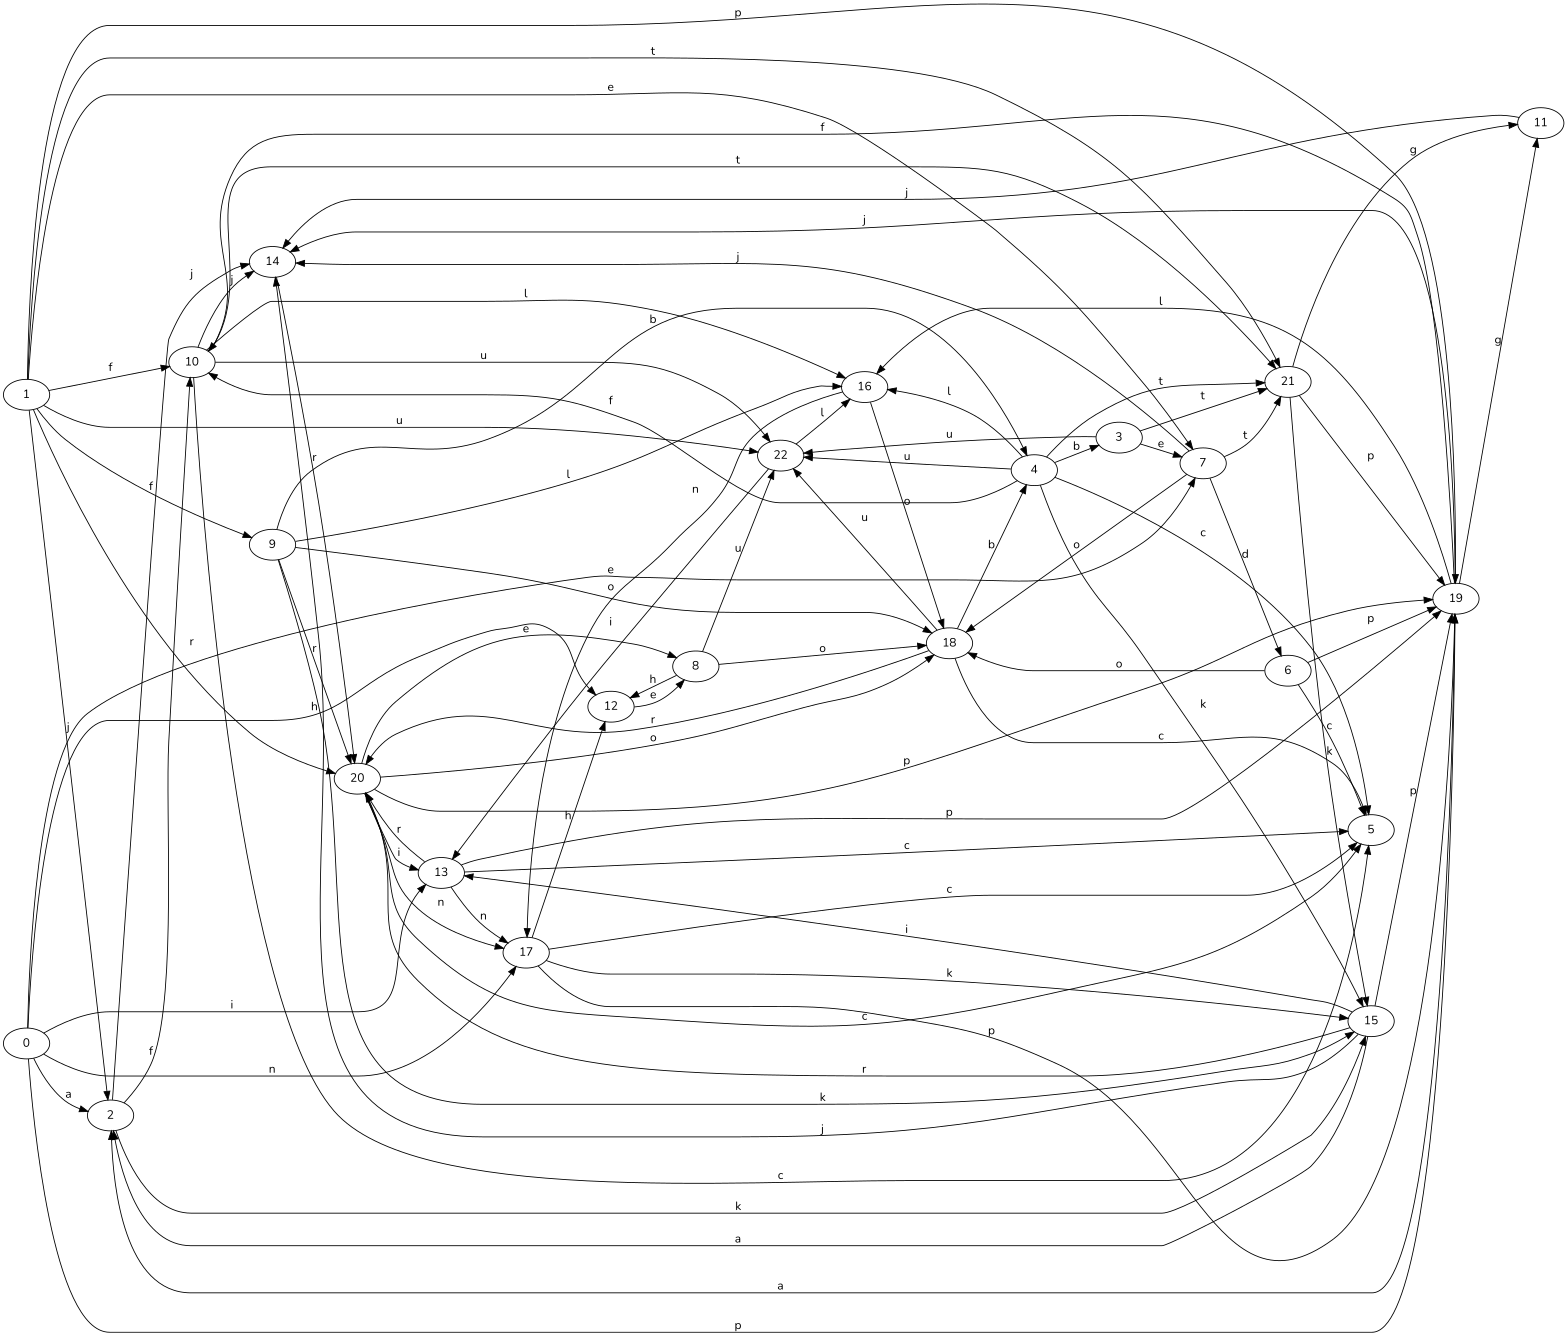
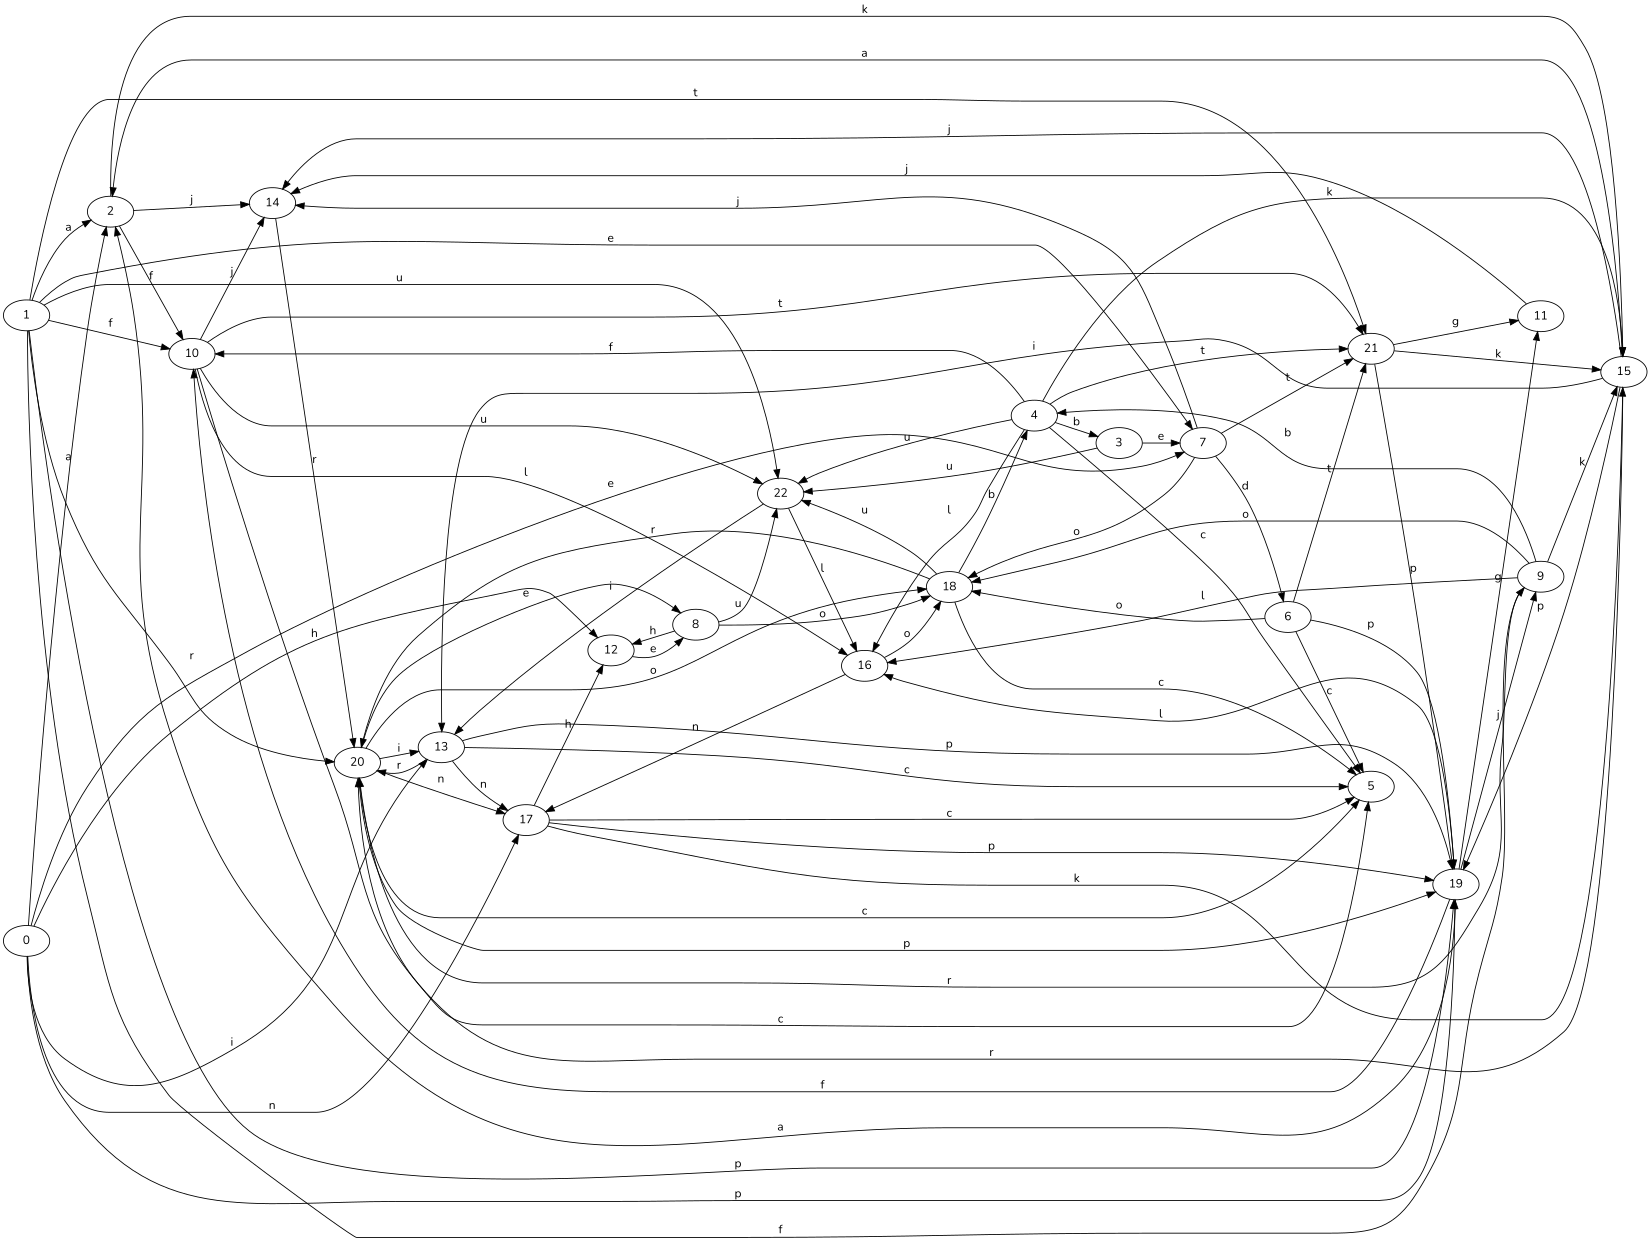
(1032, 217) -> (1497, 735)
(1199, 411) -> (1328, 487)
(69, 728) -> (69, 228)
